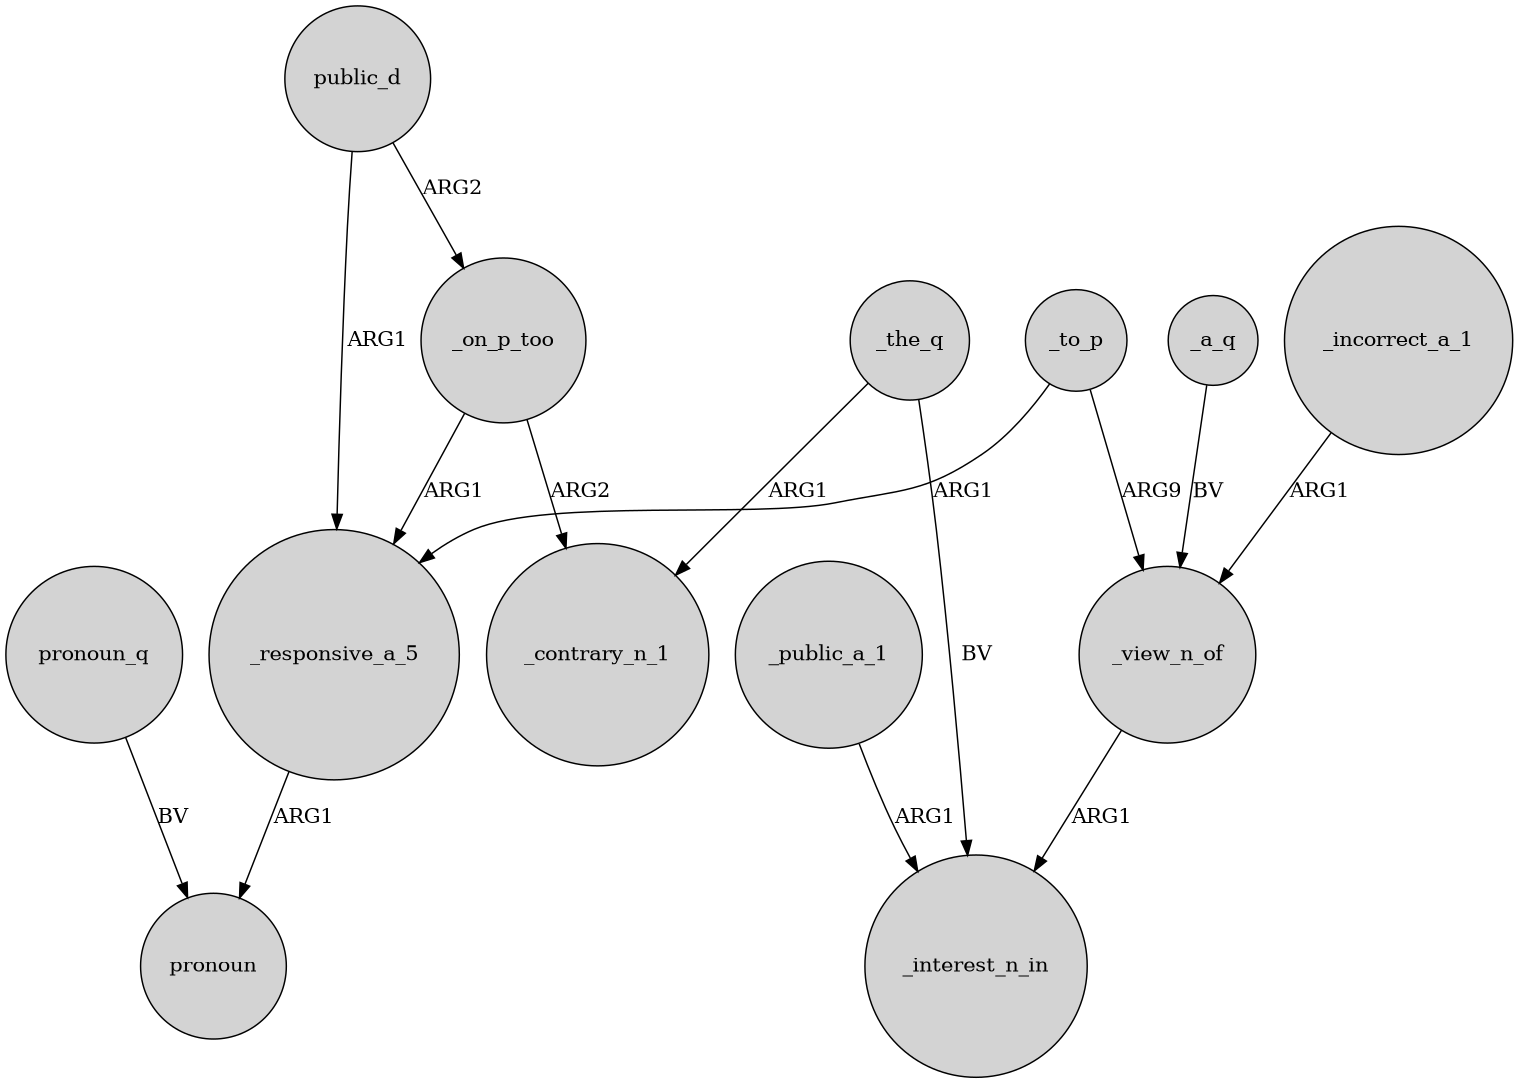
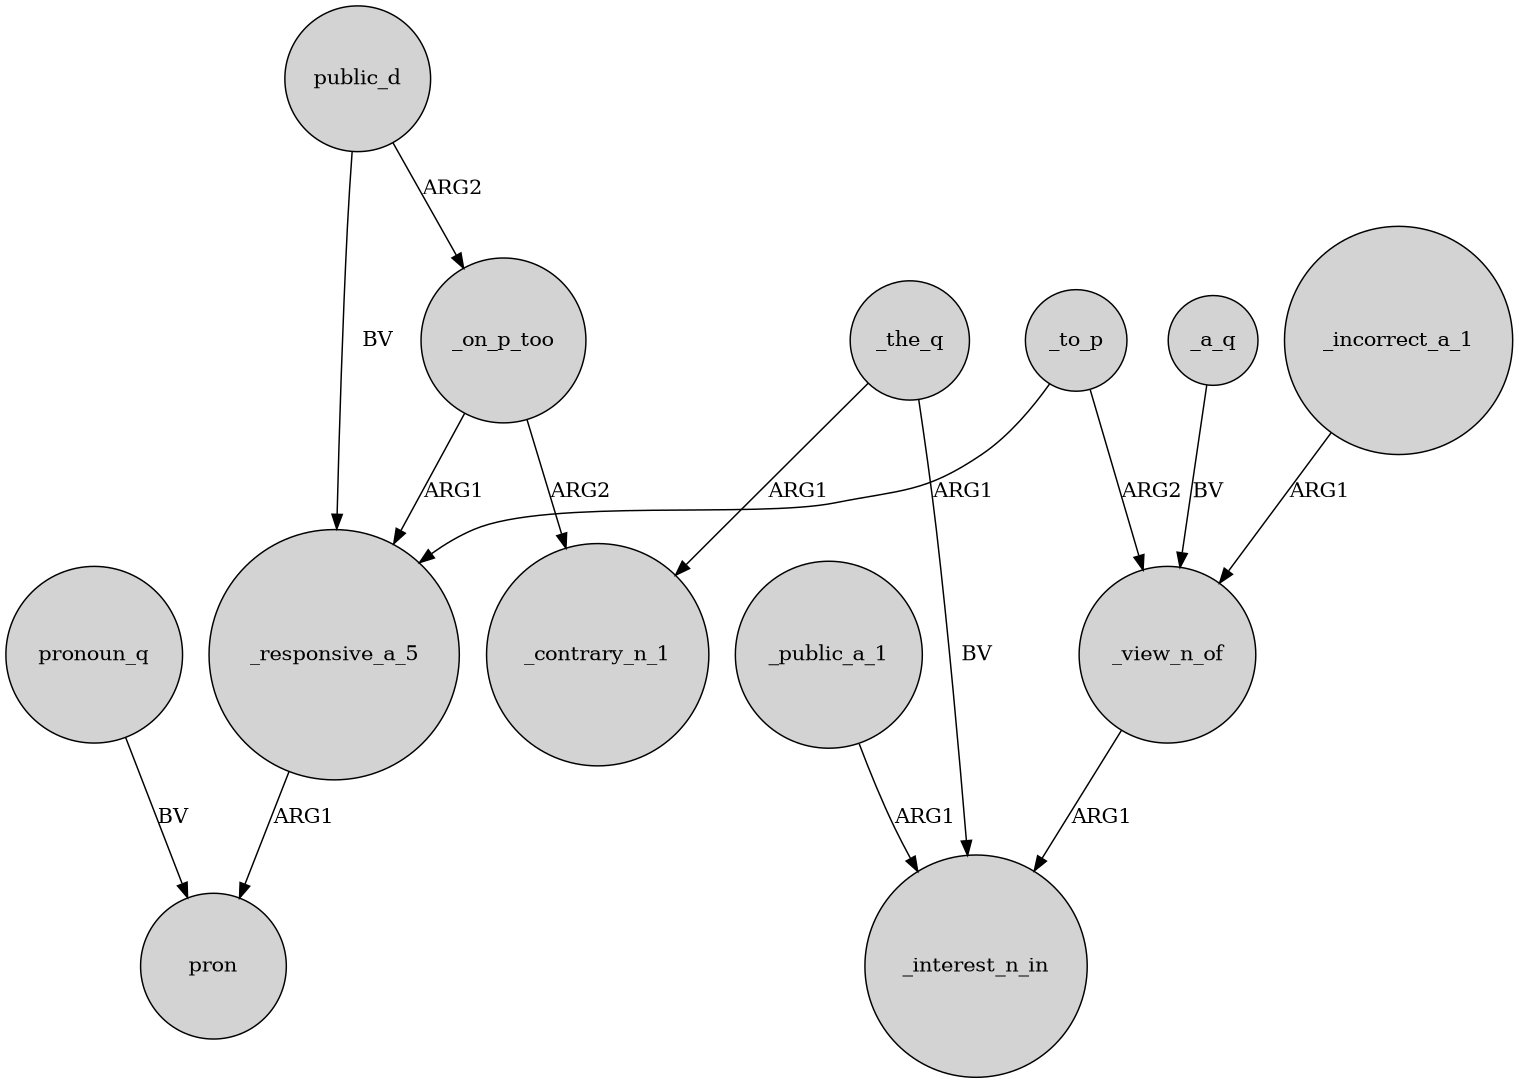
(378, 340) -> (378, 340)
(1152, 492) -> (1152, 492)
(213, 966) -> (213, 966)
